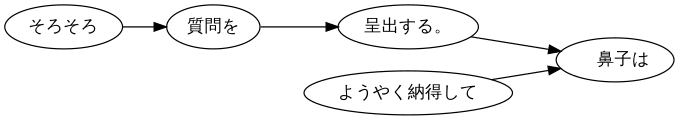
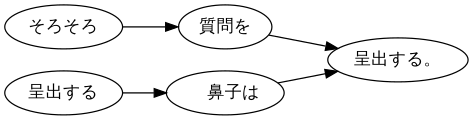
(510, 43) -> (302, 78)
(408, 93) -> (64, 93)
